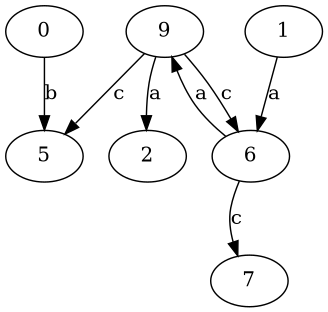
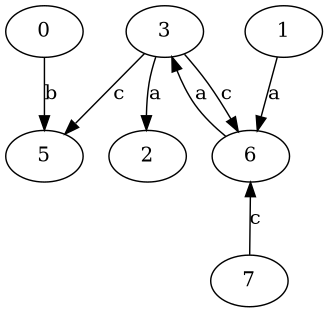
(165, 32) -> (165, 32)
(230, 211) -> (250, 226)
